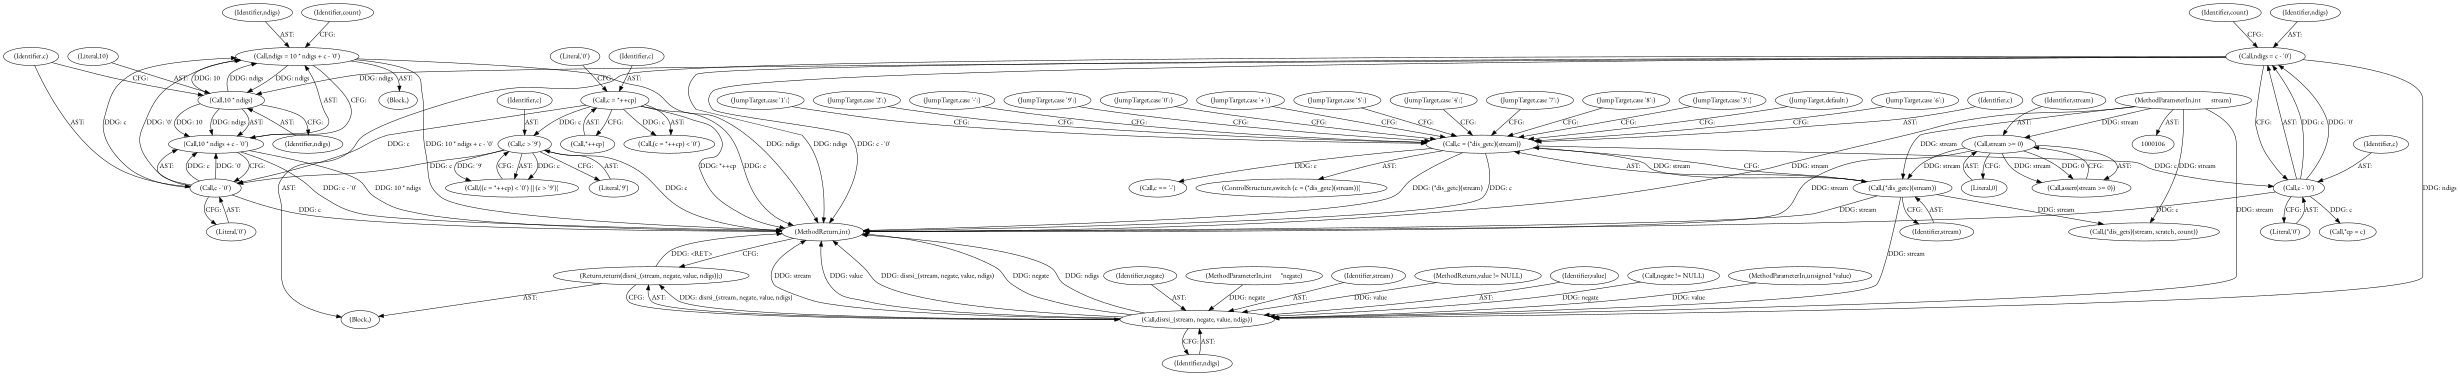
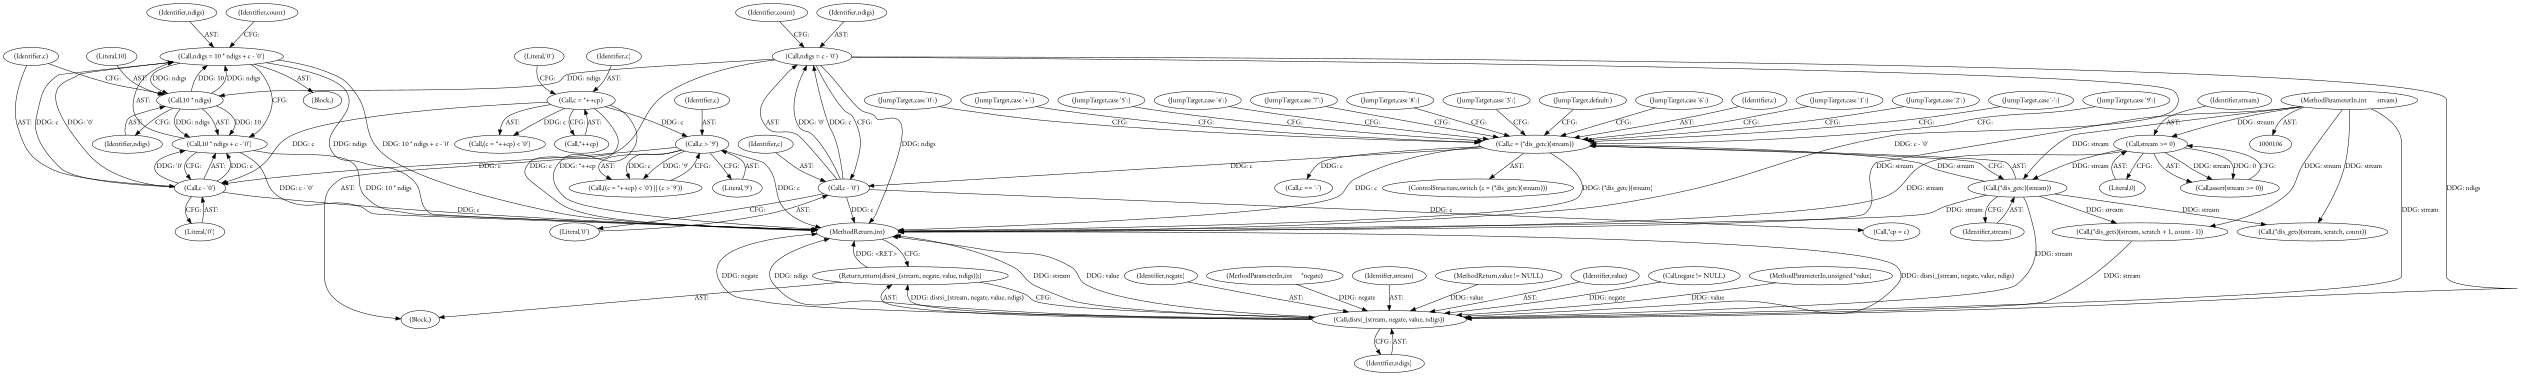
none -> (2140, 232)
